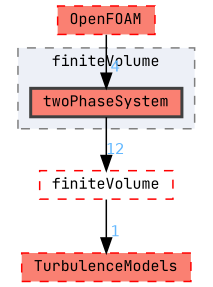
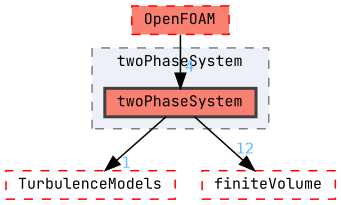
(106, 62) -> (180, 62)
(106, 219) -> (141, 139)
(106, 267) -> (91, 185)
